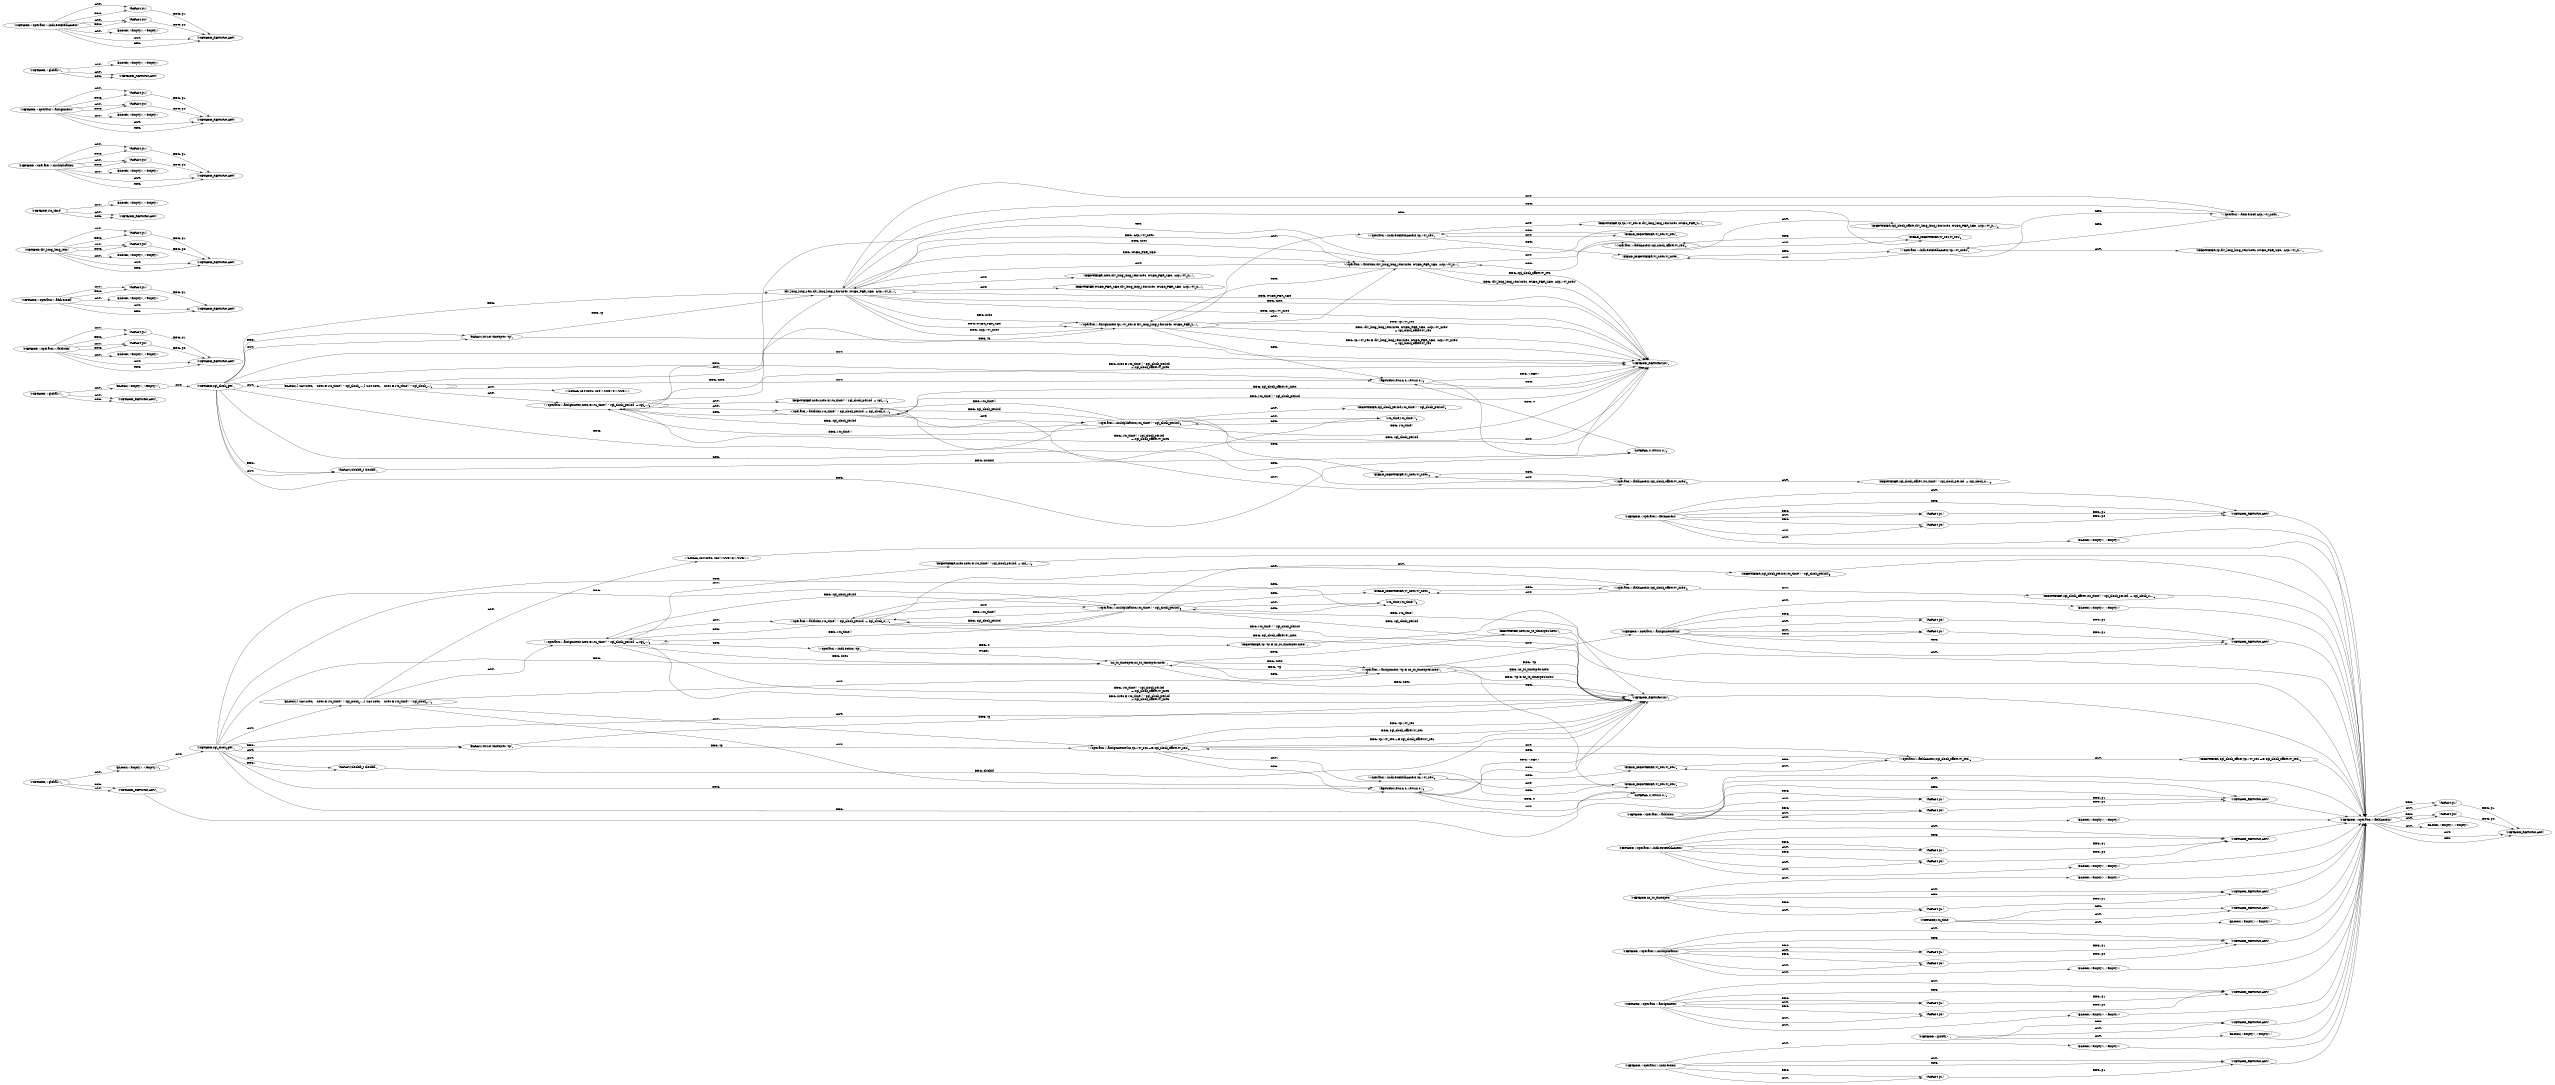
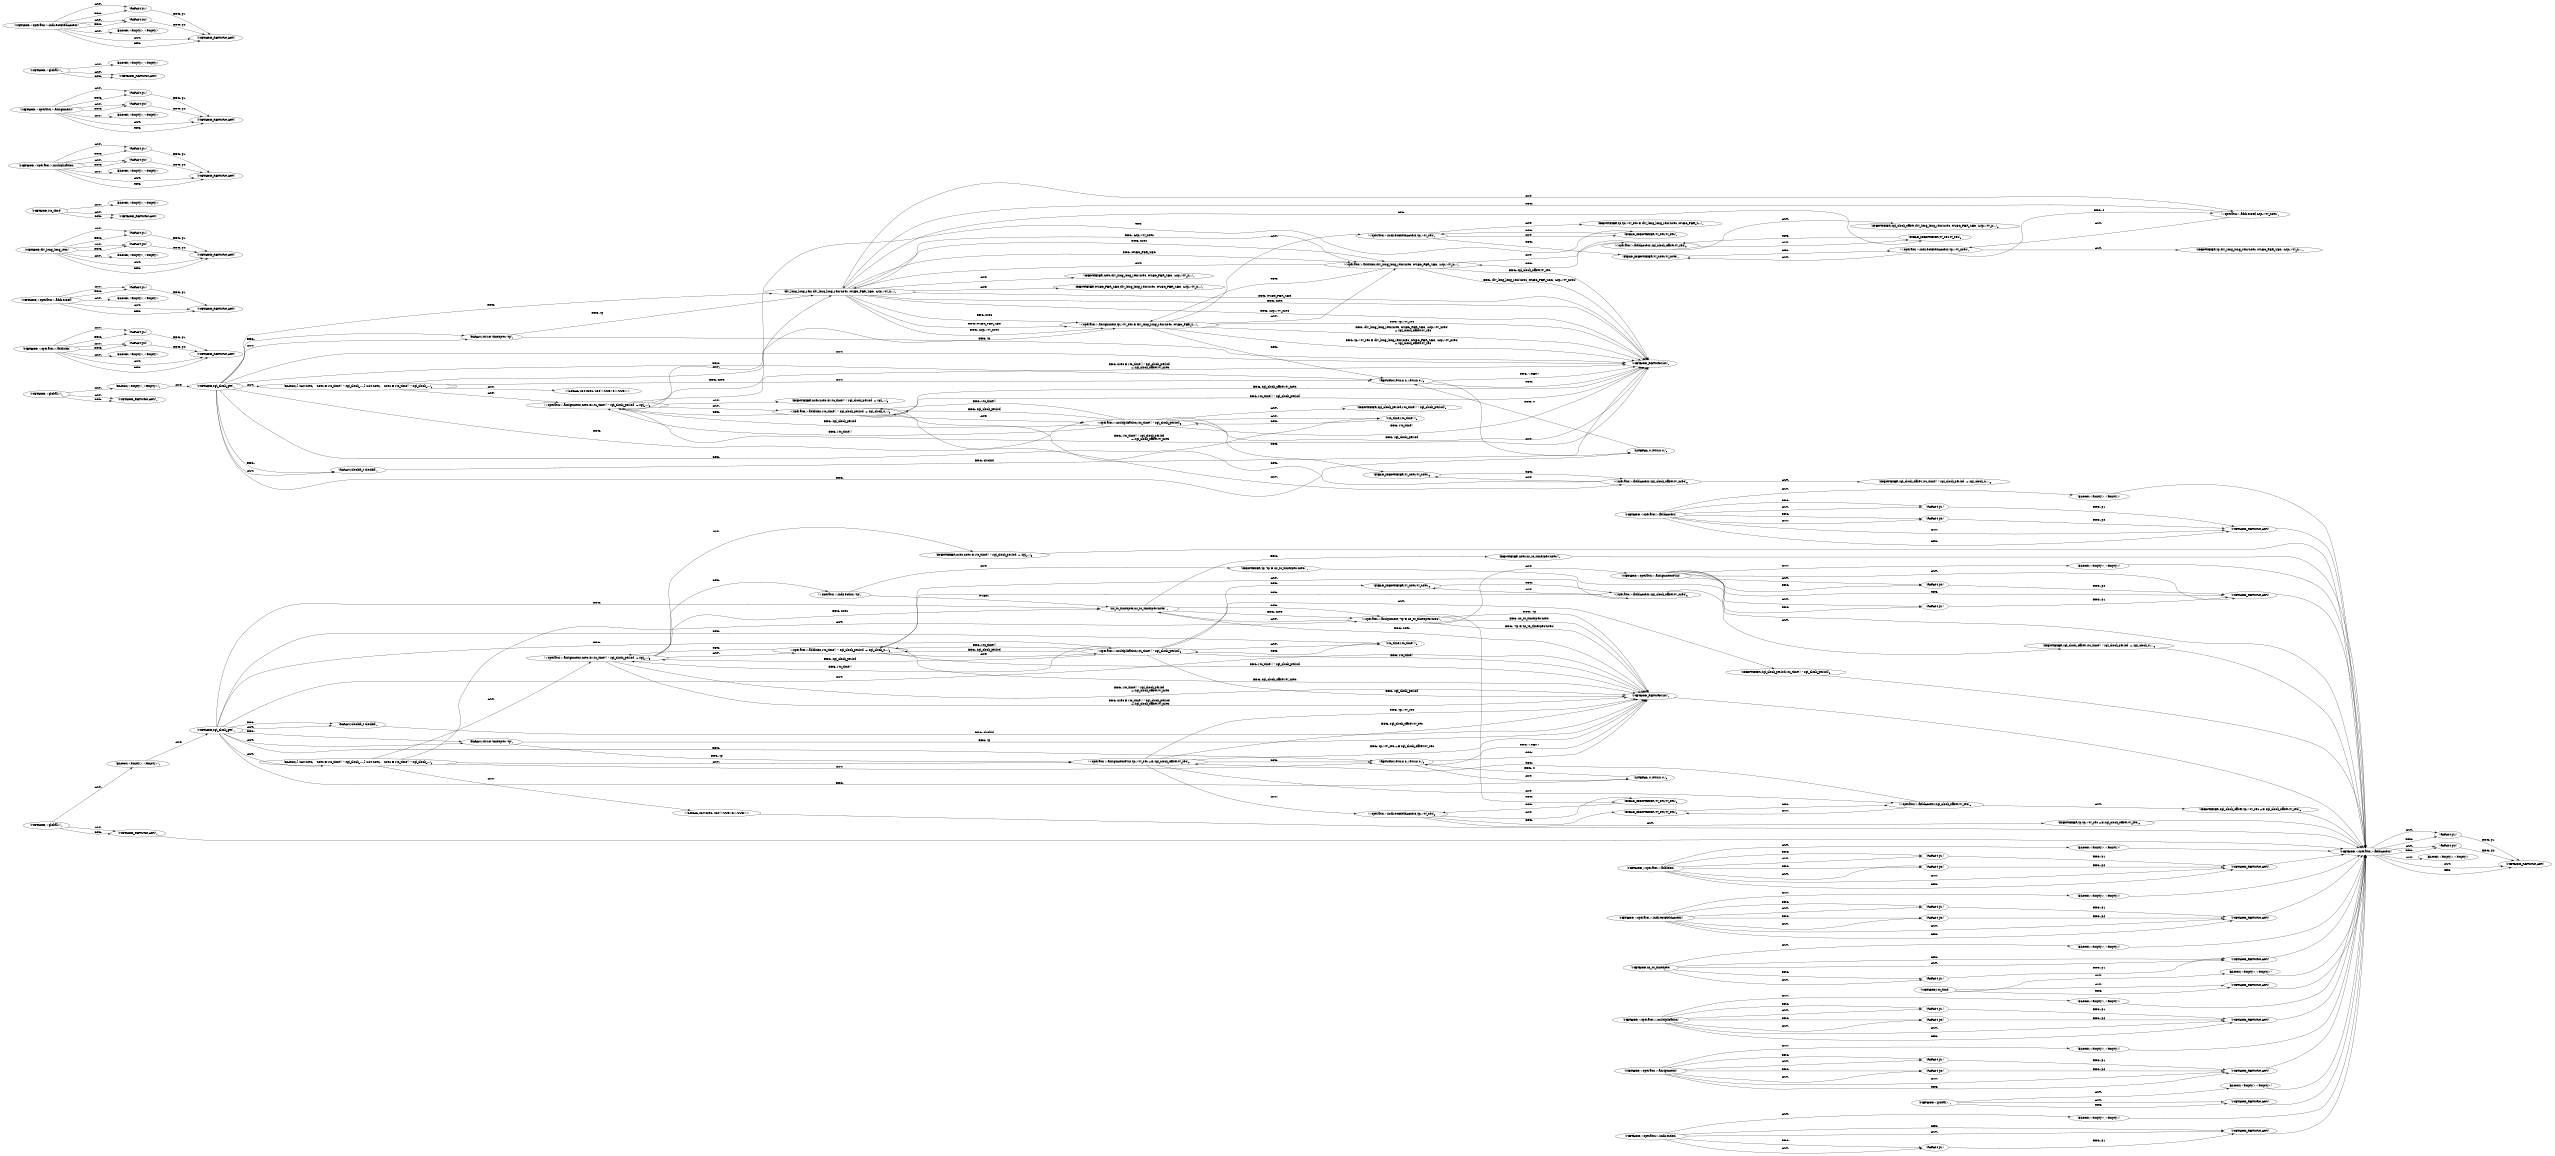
(2099, 211) -> (2099, 211)
(2099, 224) -> (2099, 224)
(984, 645) -> (984, 566)
(1275, 667) -> (1275, 619)
none -> (2099, 823)
